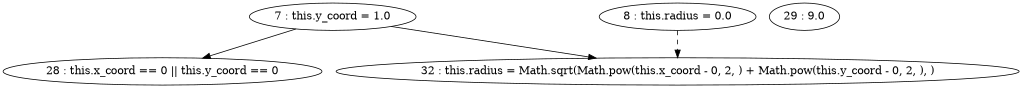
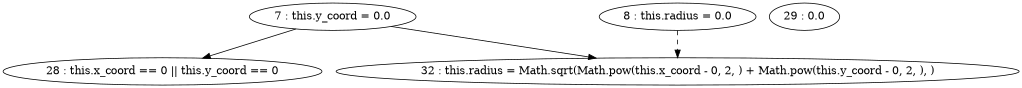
(333, 17) -> (333, 17)
(804, 17) -> (804, 17)
